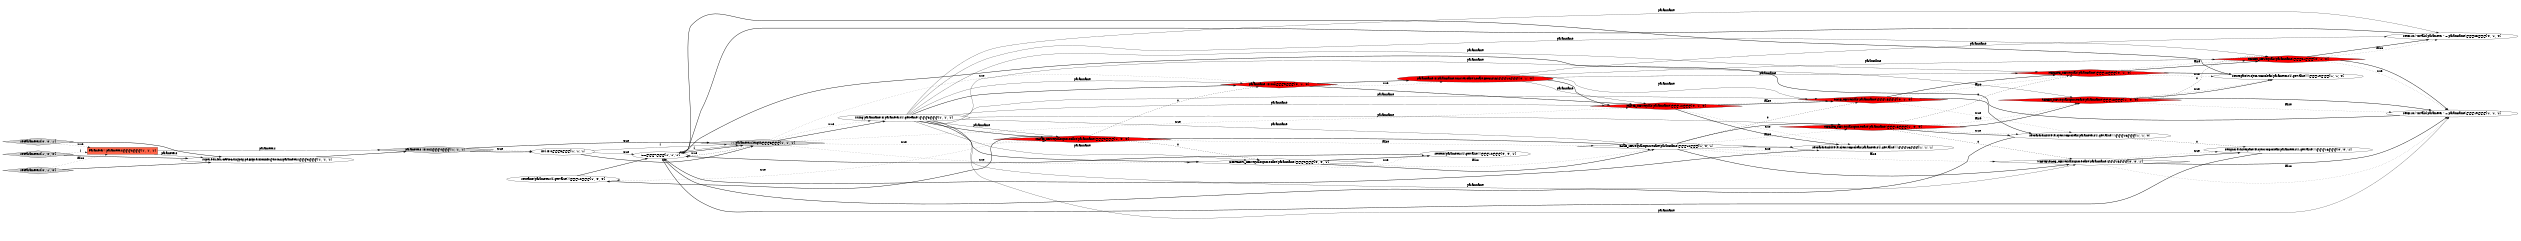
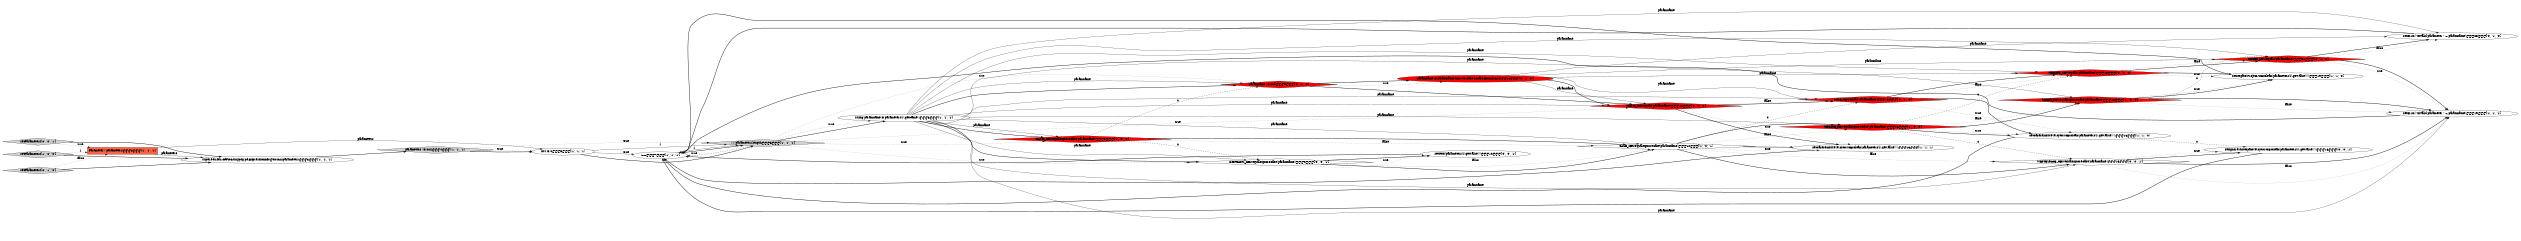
(587, 143) -> (587, 143)
(268, 150) -> (349, 141)
(563, 179) -> none
